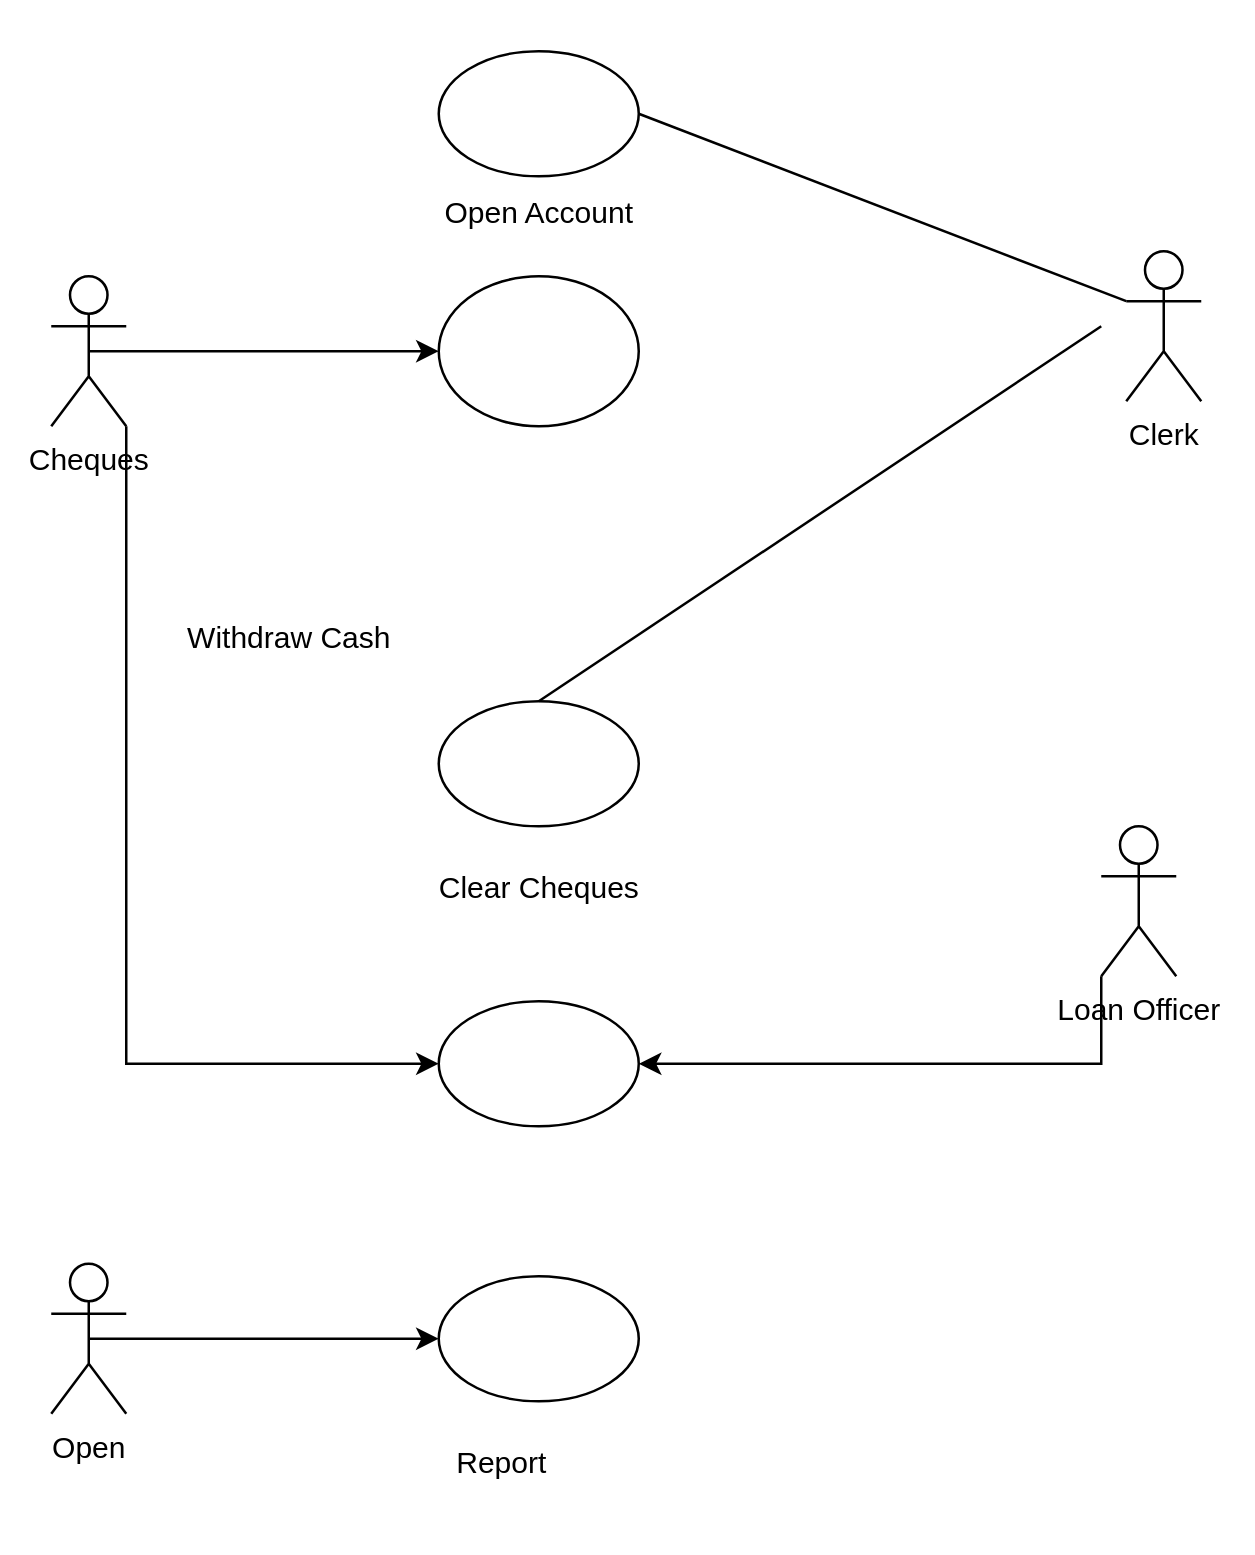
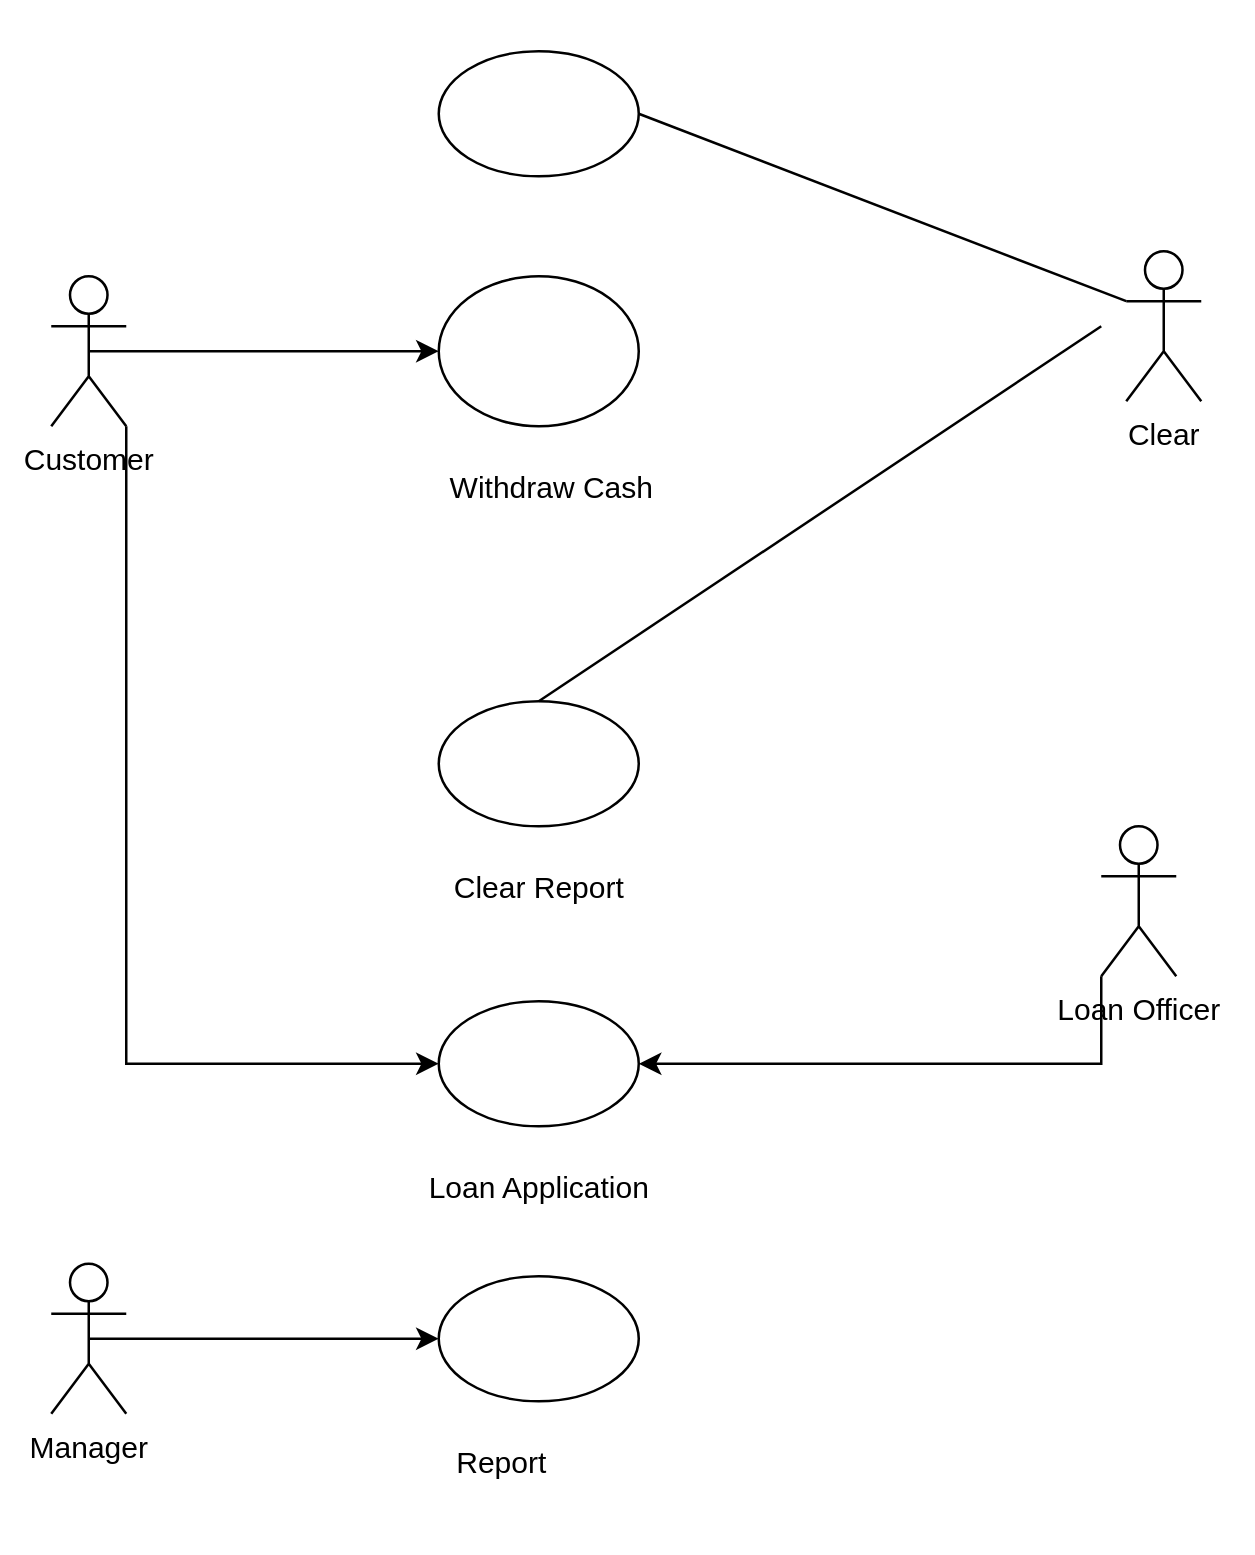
(539, 214) -> none
(1165, 437) -> (1165, 437)
(90, 462) -> (90, 462)
(289, 639) -> (551, 489)
(540, 889) -> (540, 889)
none -> (539, 1189)
(90, 1449) -> (90, 1449)
